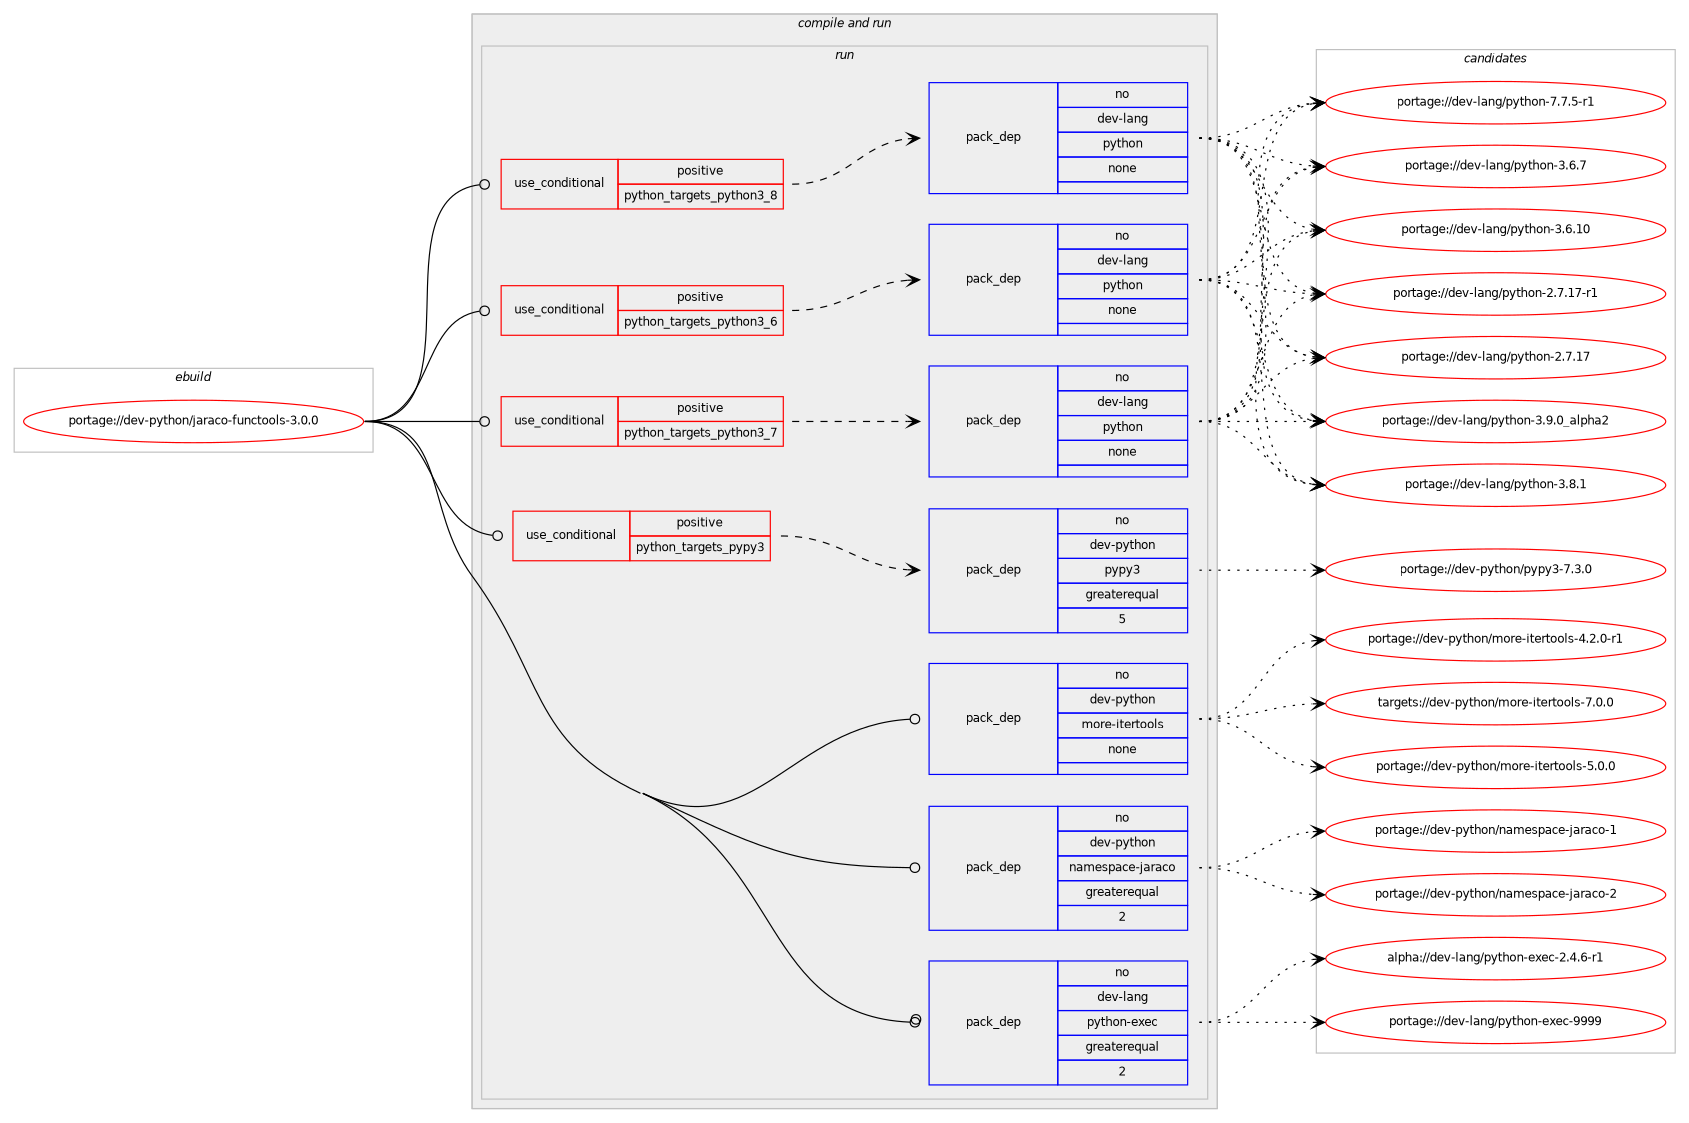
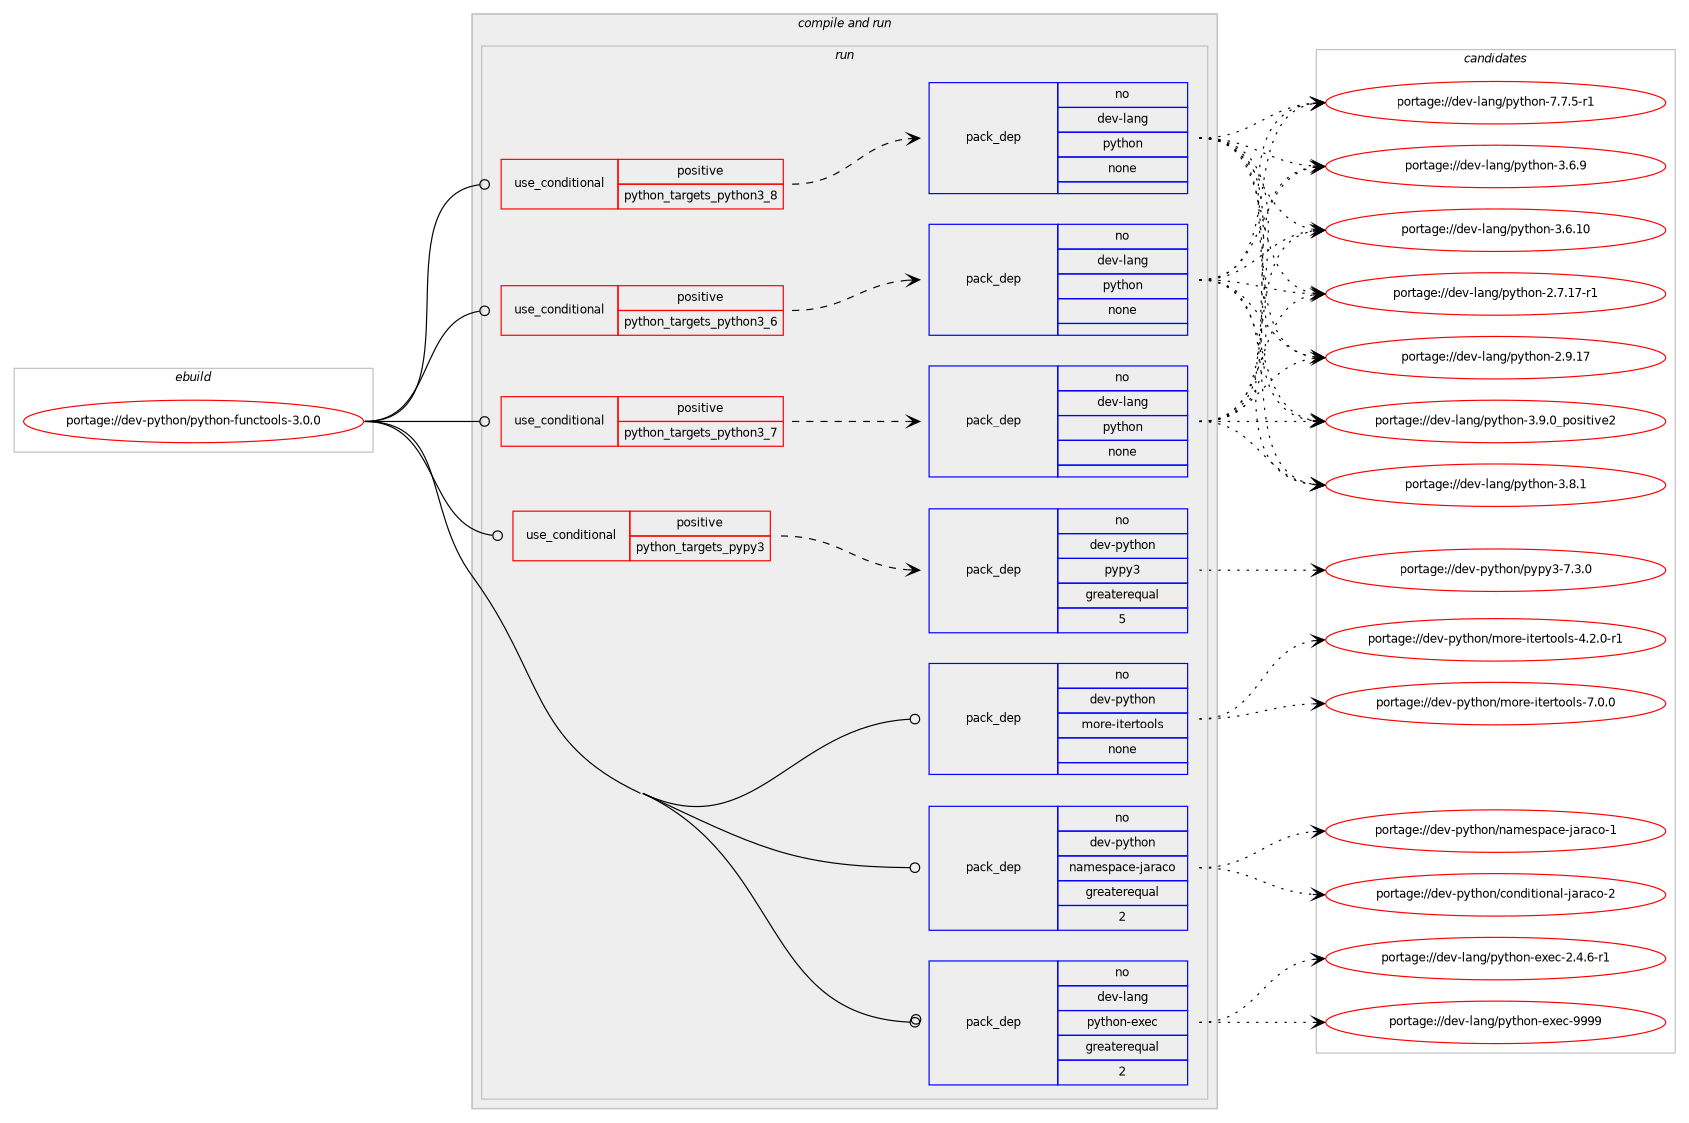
(1496, 166) -> (1496, 166)
(1496, 358) -> (1496, 358)
(194, 421) -> (194, 421)
(1496, 421) -> (1496, 421)
(1496, 704) -> (1496, 704)
(1496, 767) -> none
(1496, 895) -> (1496, 895)
(1496, 959) -> (1496, 959)
